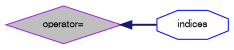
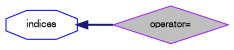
(144, 25) -> (100, 25)
